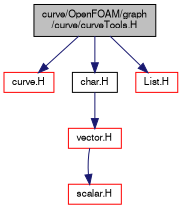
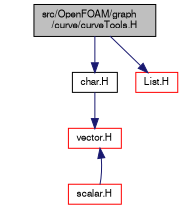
(95, 20) -> (95, 20)
(29, 82) -> none
(88, 161) -> (101, 171)
